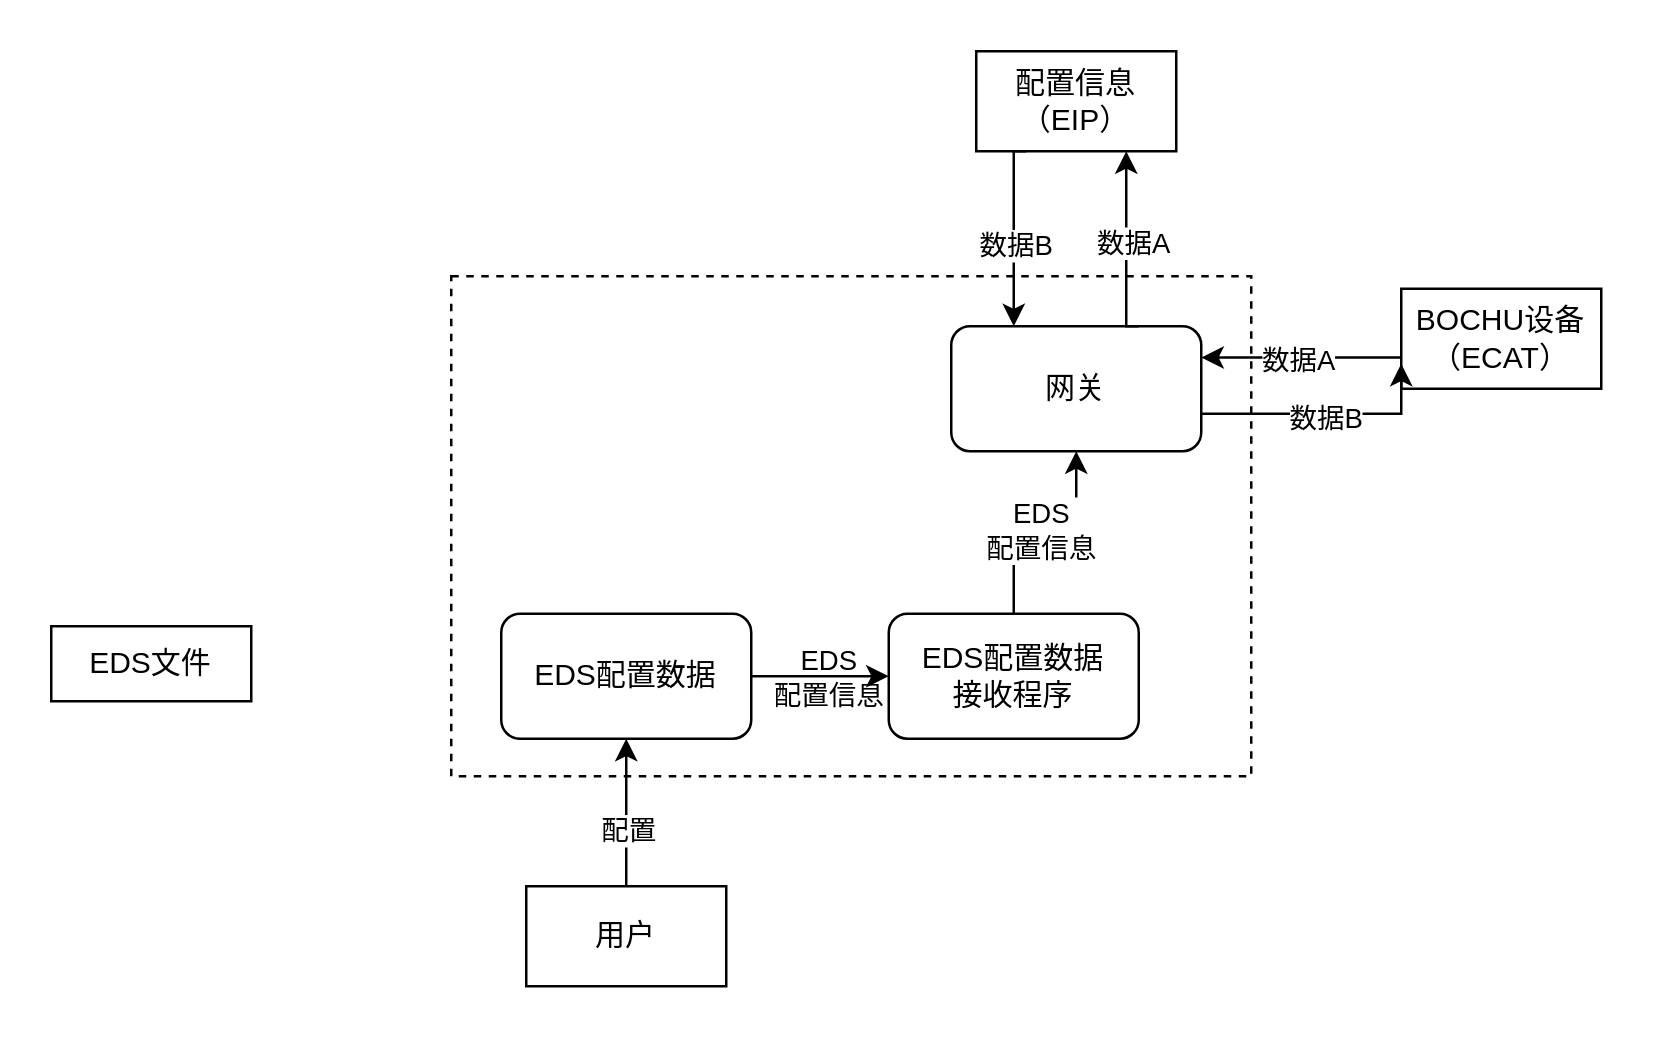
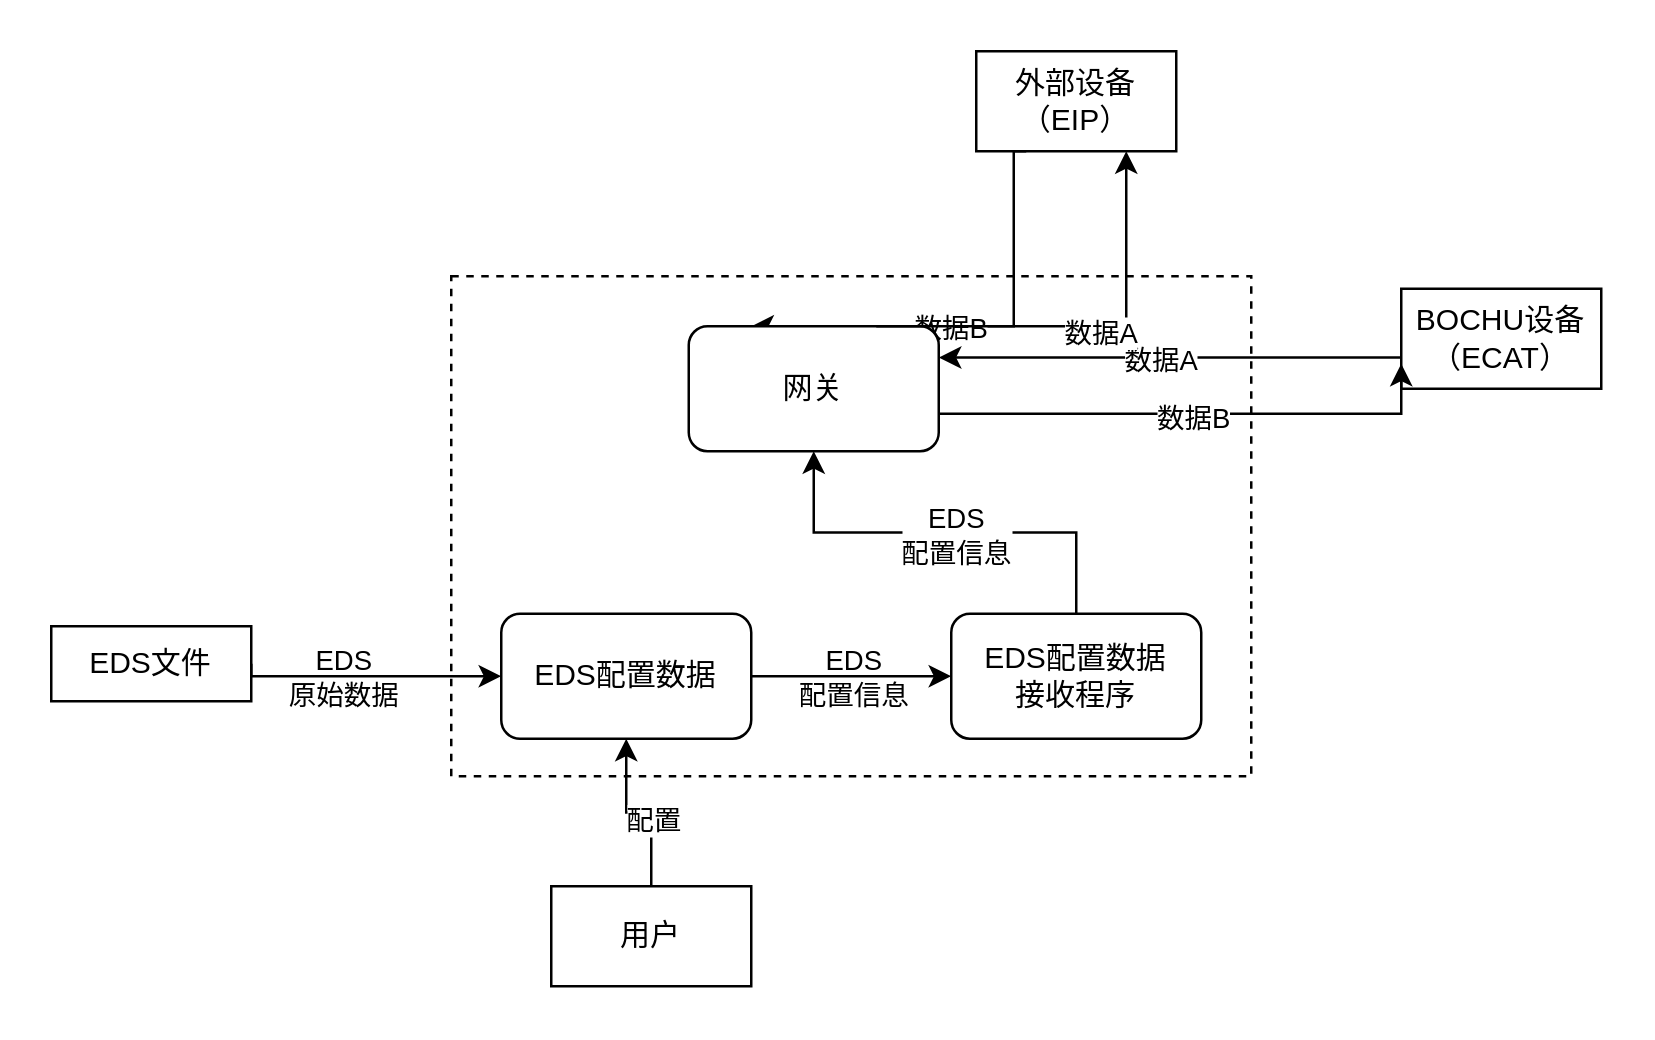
(1076, 101) -> (1076, 101)
(1076, 389) -> (814, 389)
none -> (366, 676)
(1014, 676) -> (1076, 676)
(626, 936) -> (651, 936)
